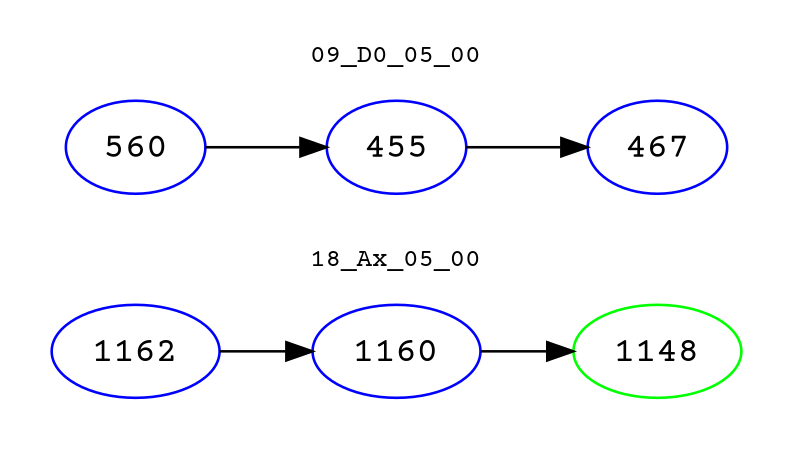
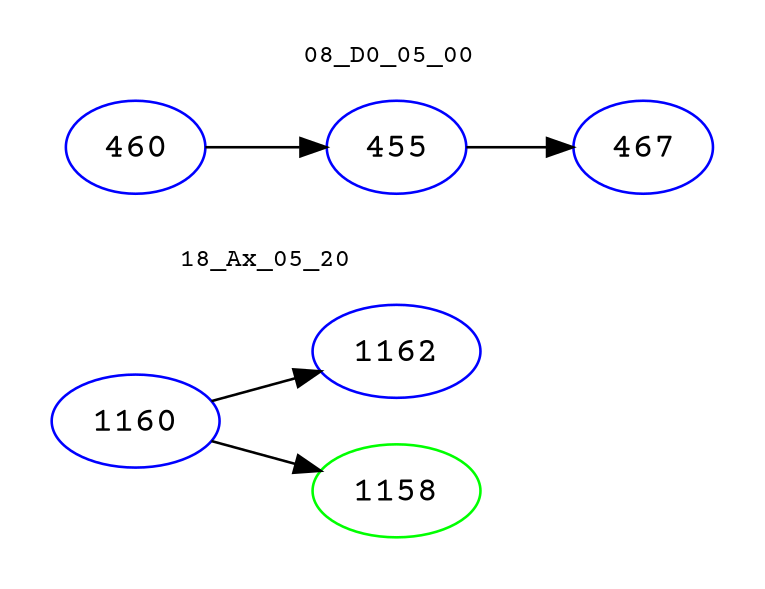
(397, 56) -> (389, 56)
(136, 147) -> (136, 147)
(397, 260) -> (266, 260)
(253, 351) -> (254, 390)
(657, 351) -> (397, 491)
